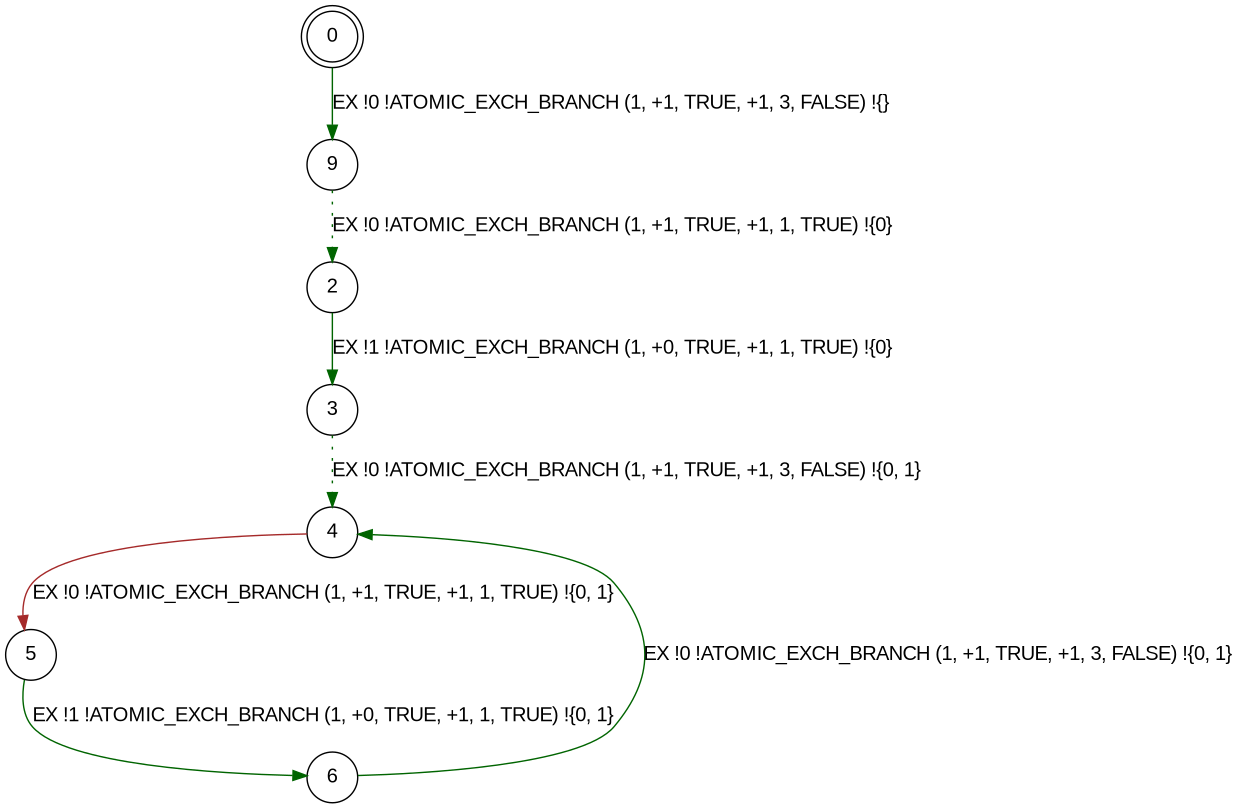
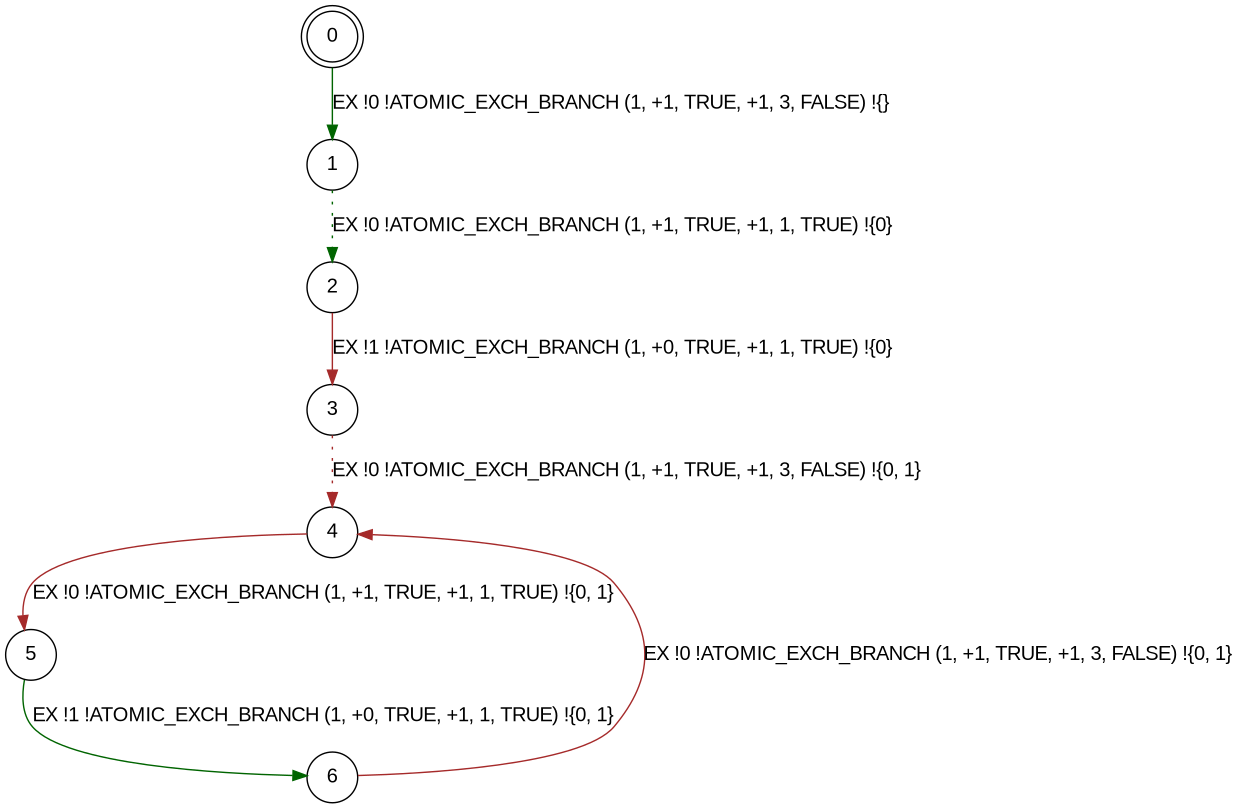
(332, 165) -> (332, 165)
(332, 341) -> (332, 341)
(332, 464) -> (332, 464)
(644, 662) -> (644, 662)
